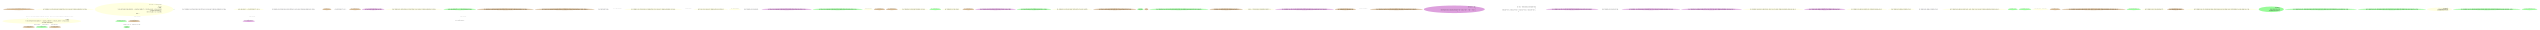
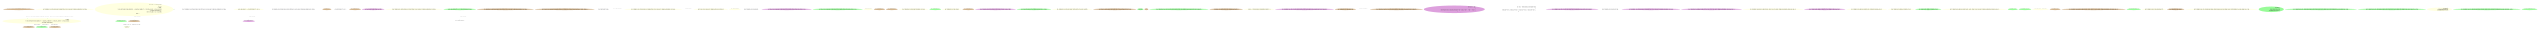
(1928, 9) -> (1928, 9)
(127, 27) -> (127, 27)
